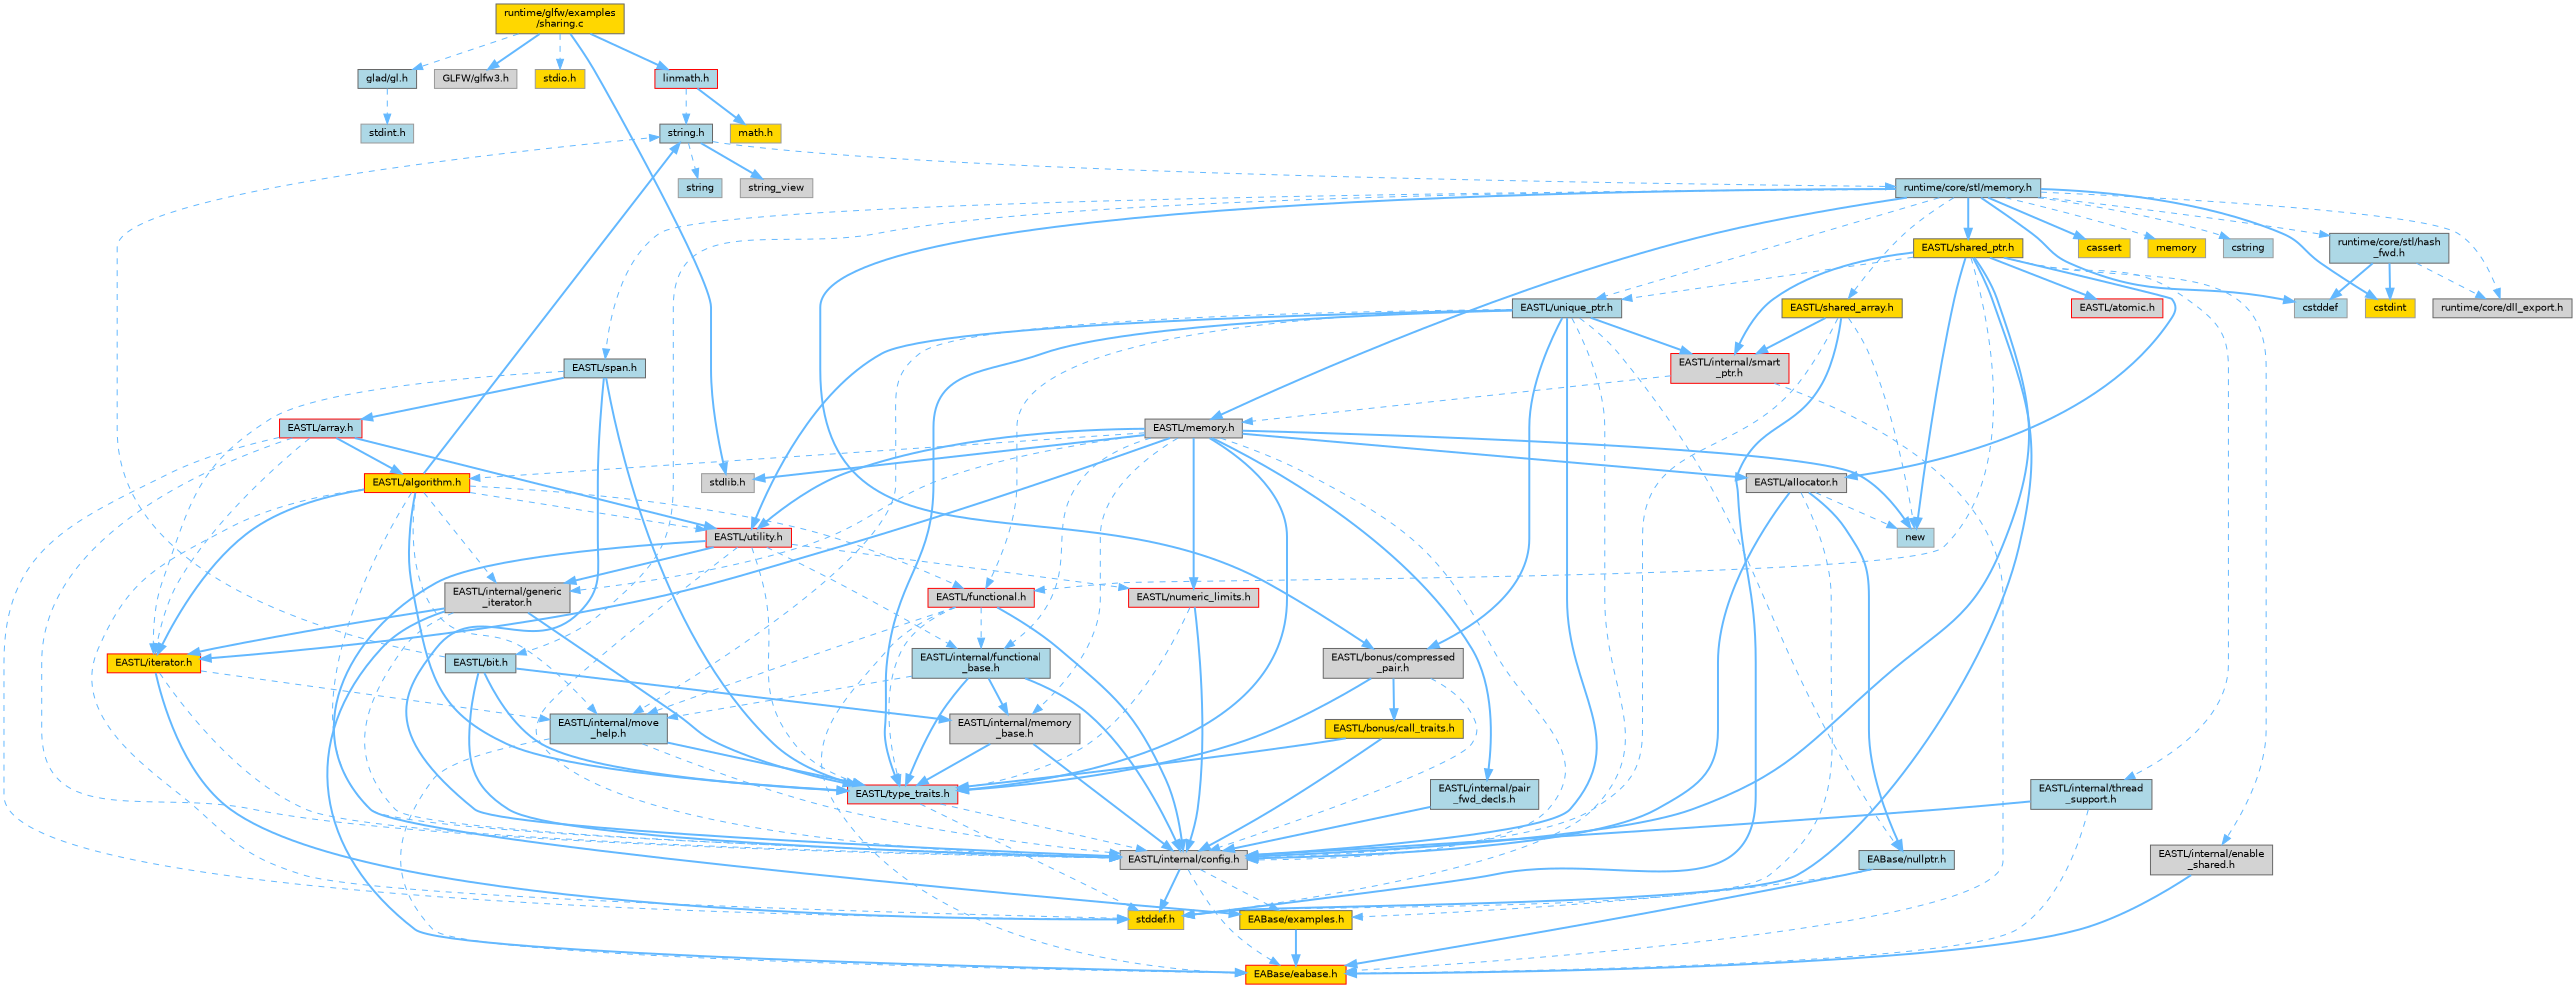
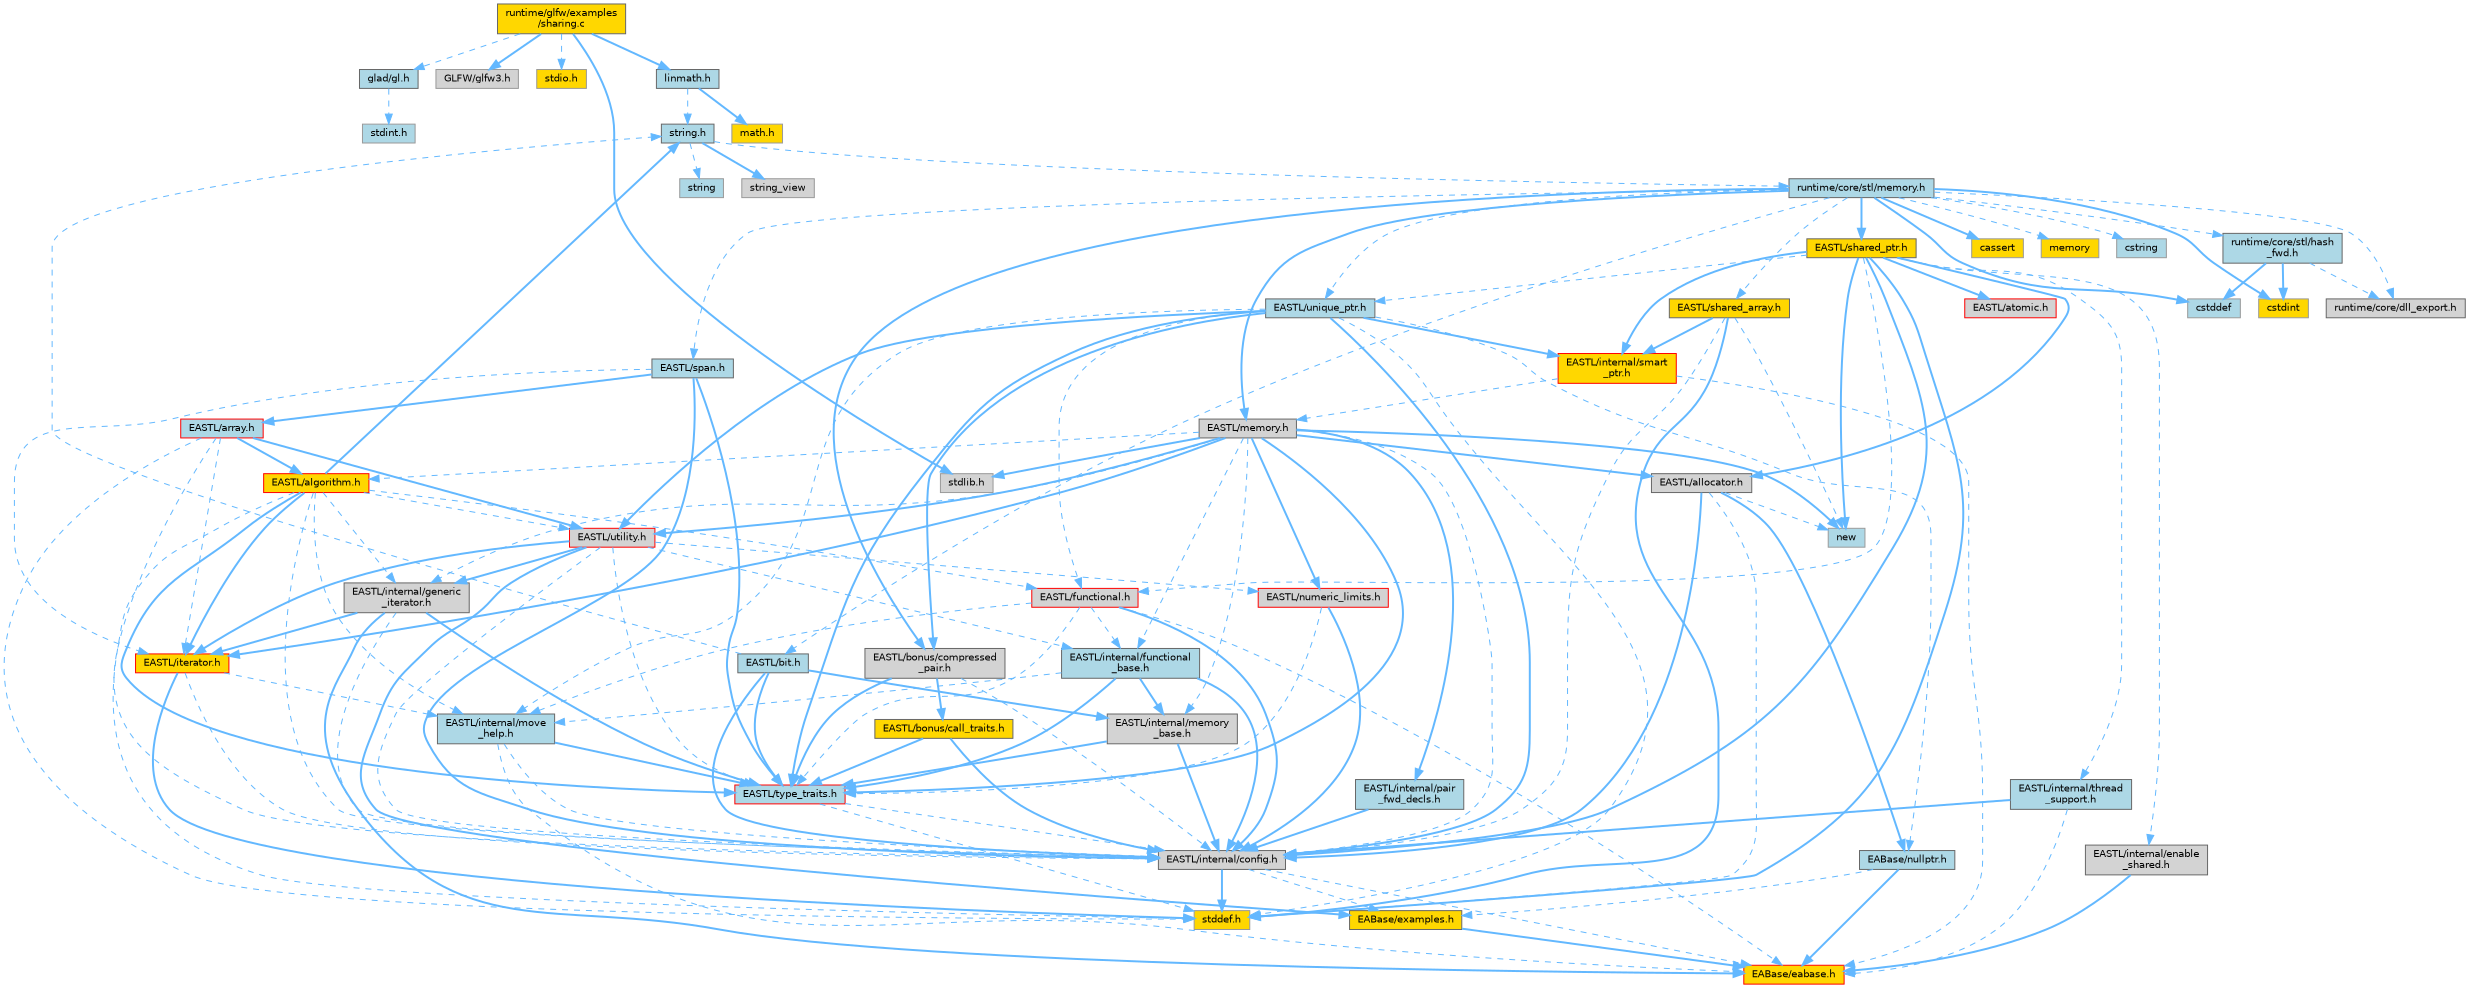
(686, 79) -> (688, 79)
(1730, 368) -> (1617, 368)
none -> (370, 573)
